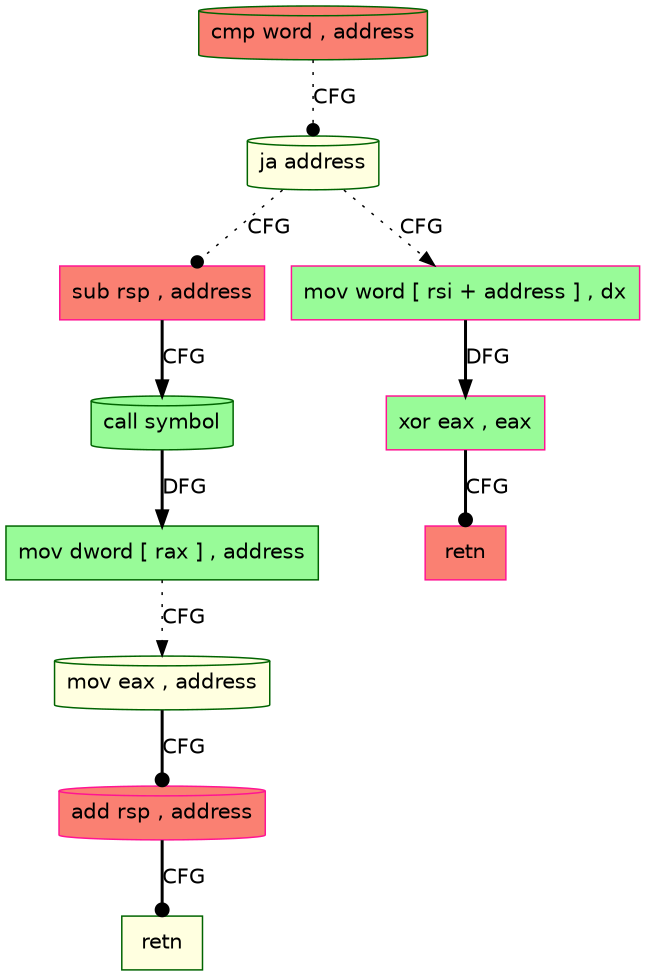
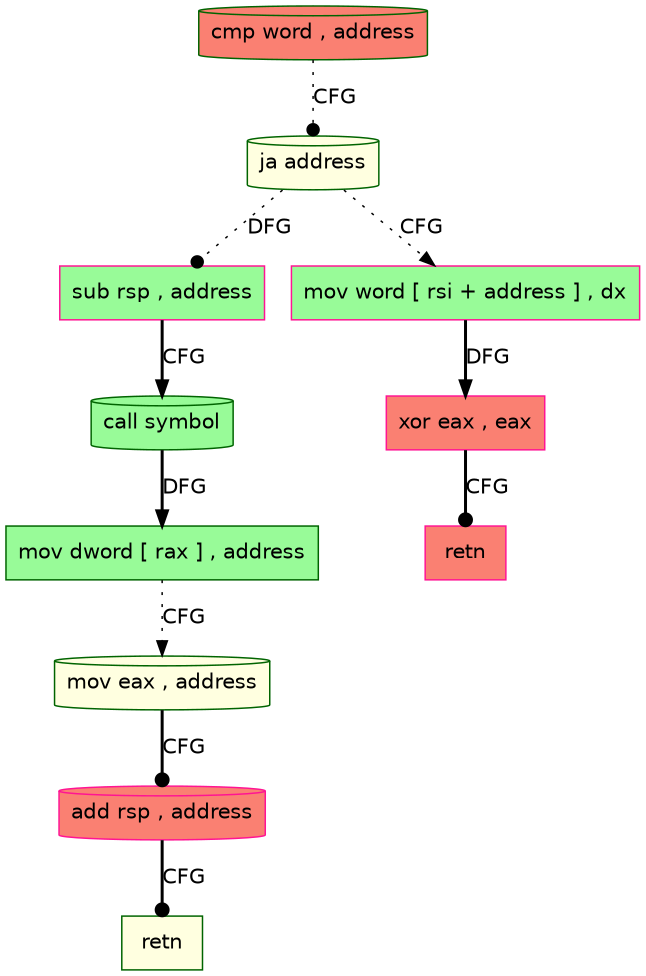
(269, 228) -> (270, 228)
(162, 293) -> (162, 293)
(466, 423) -> (466, 423)
